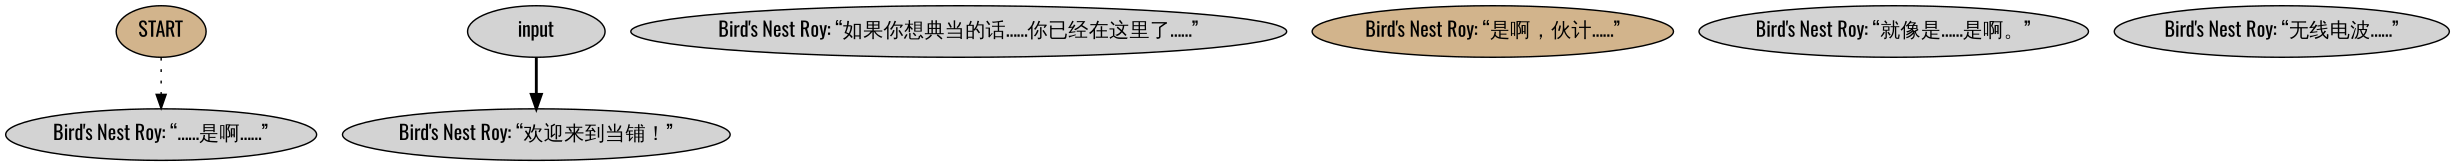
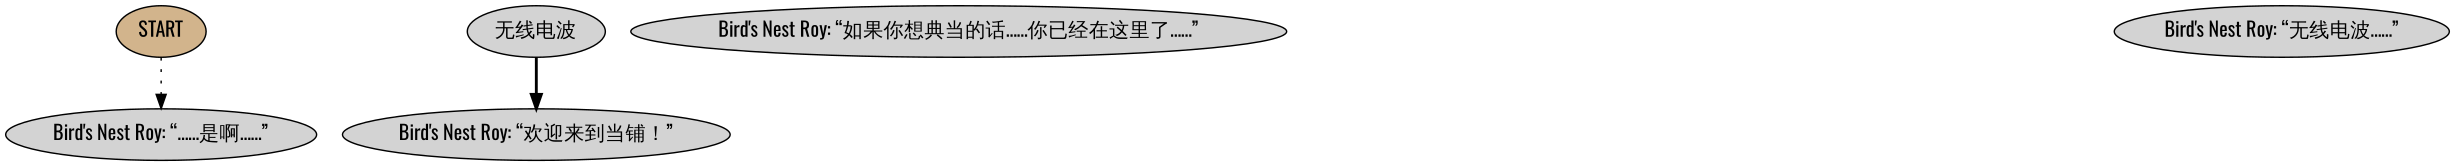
(536, 32) -> (536, 32)
(1493, 32) -> none
(1894, 32) -> none
